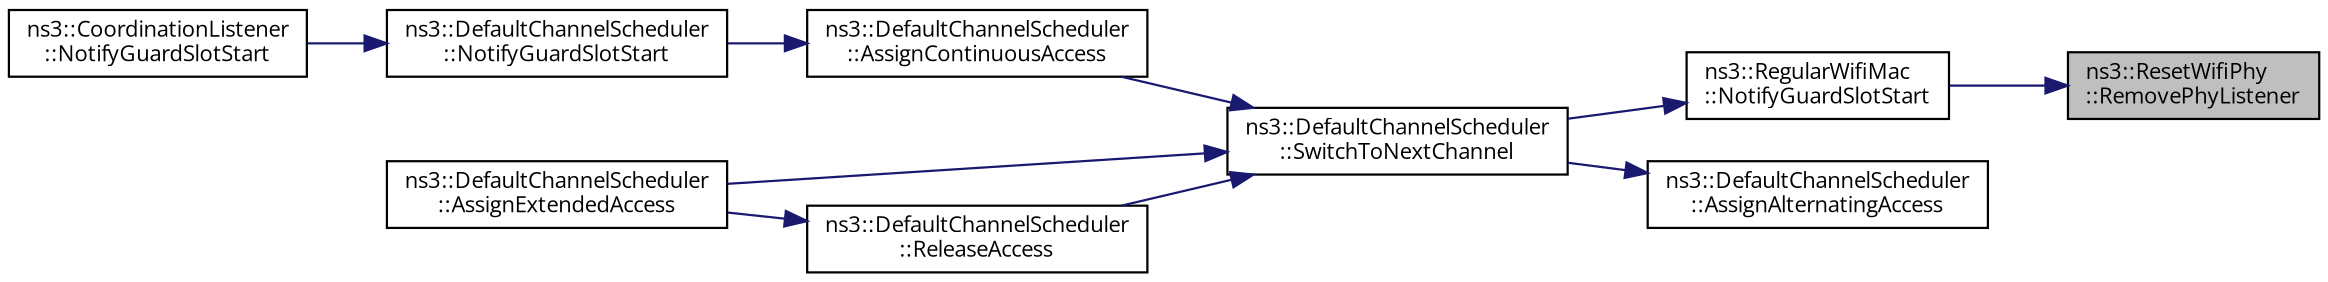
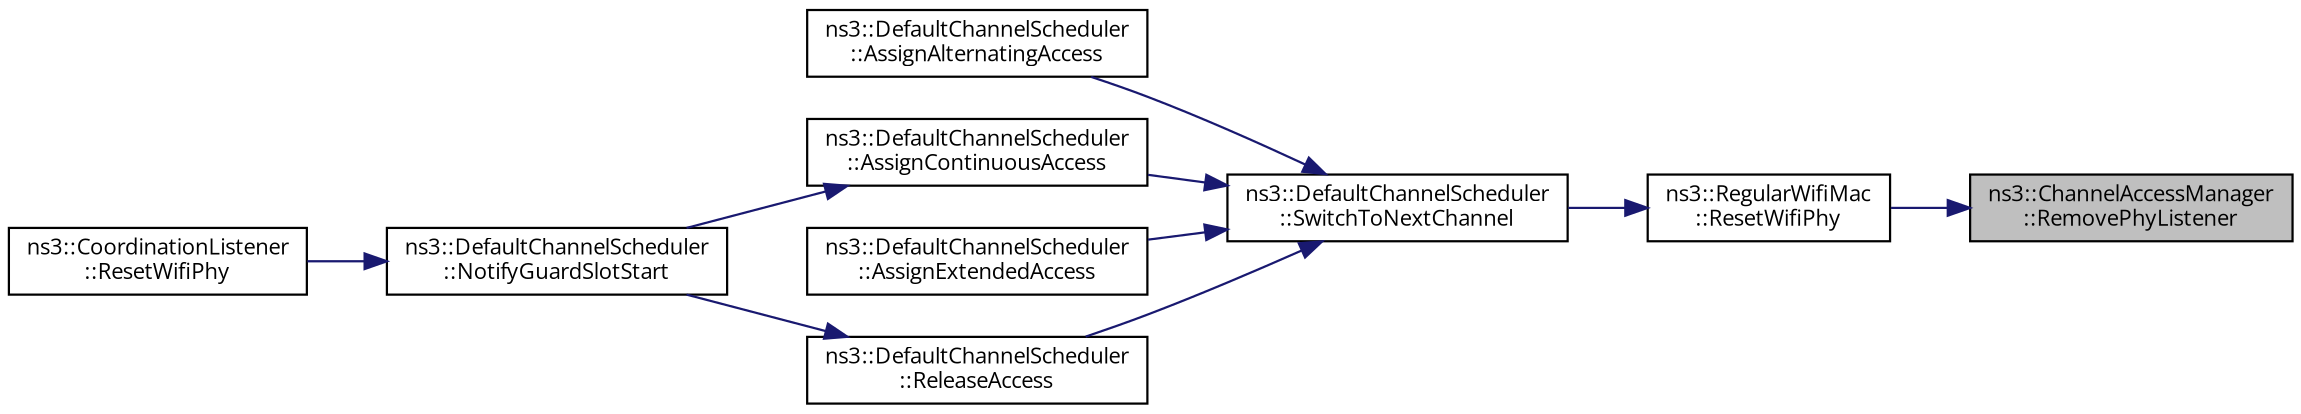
(158, 43) -> (158, 261)
(1818, 86) -> (1769, 208)
(2194, 86) -> (2131, 208)
(1597, 166) -> (1199, 118)
(756, 216) -> (756, 313)
